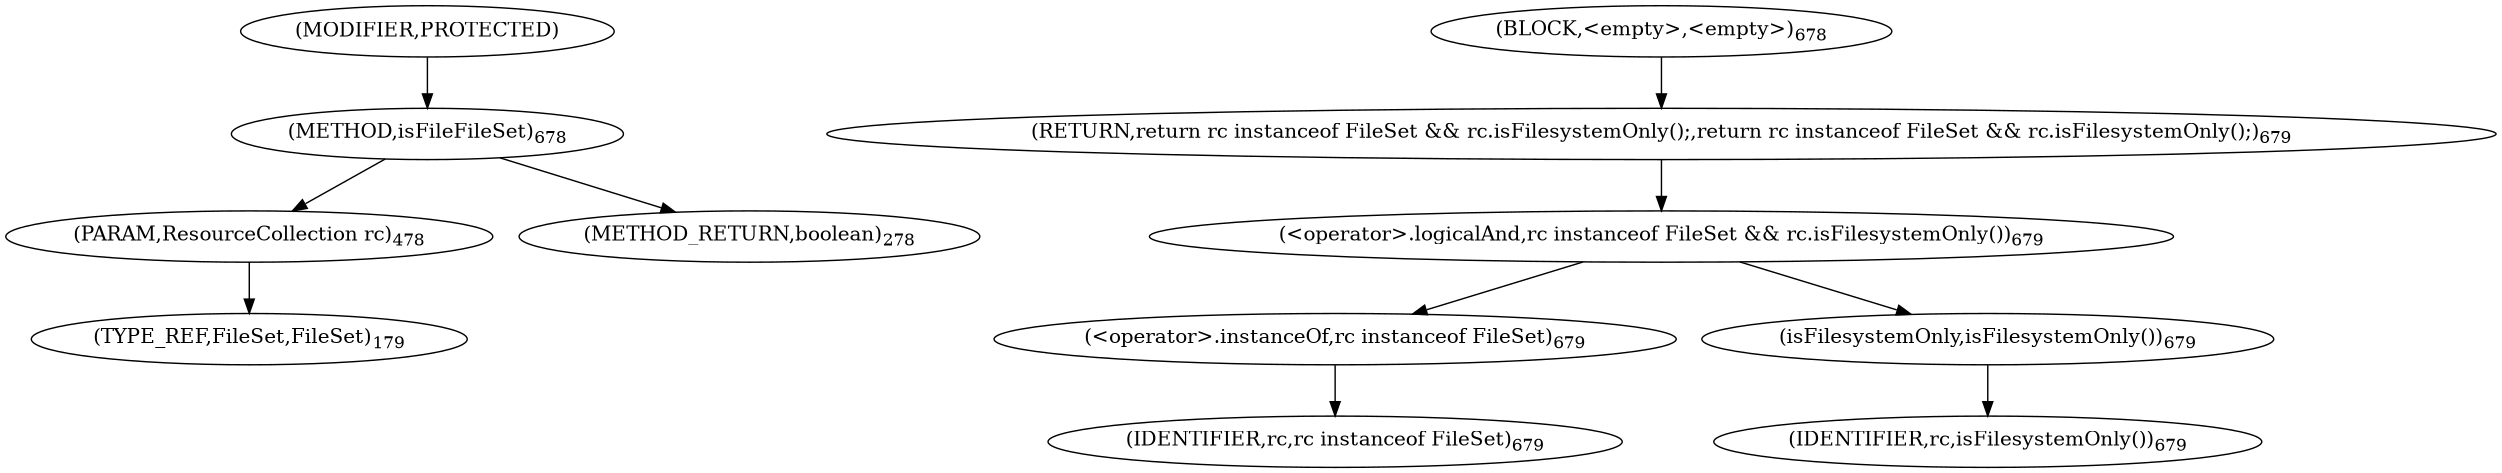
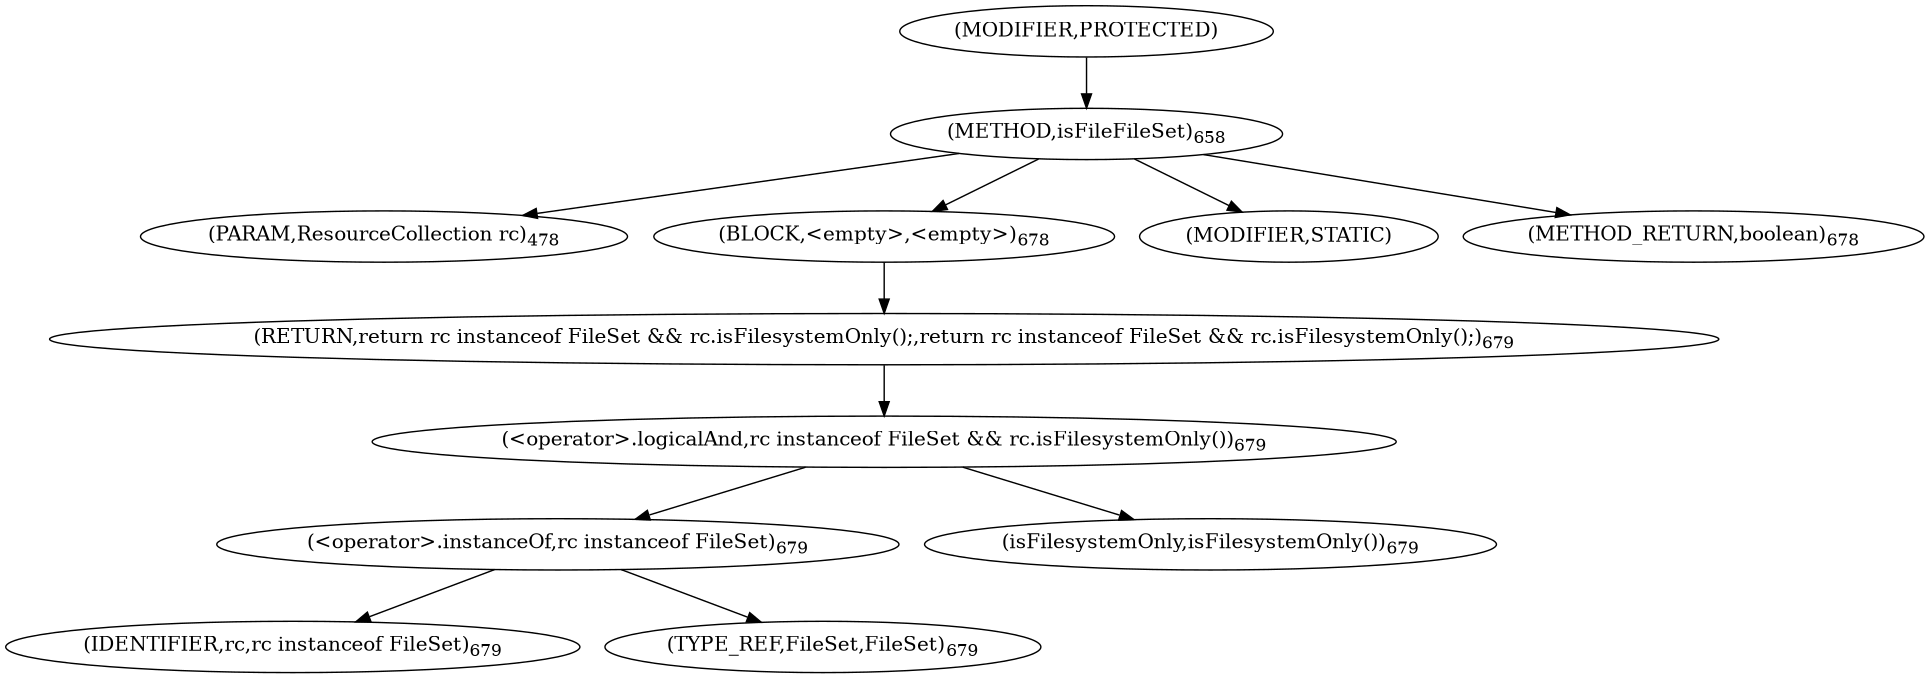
(551, 132) -> (1210, 132)
none -> (992, 182)
(899, 234) -> (1843, 234)
none -> (1289, 237)
(249, 281) -> (684, 593)
(389, 337) -> (963, 645)
(1988, 442) -> none
